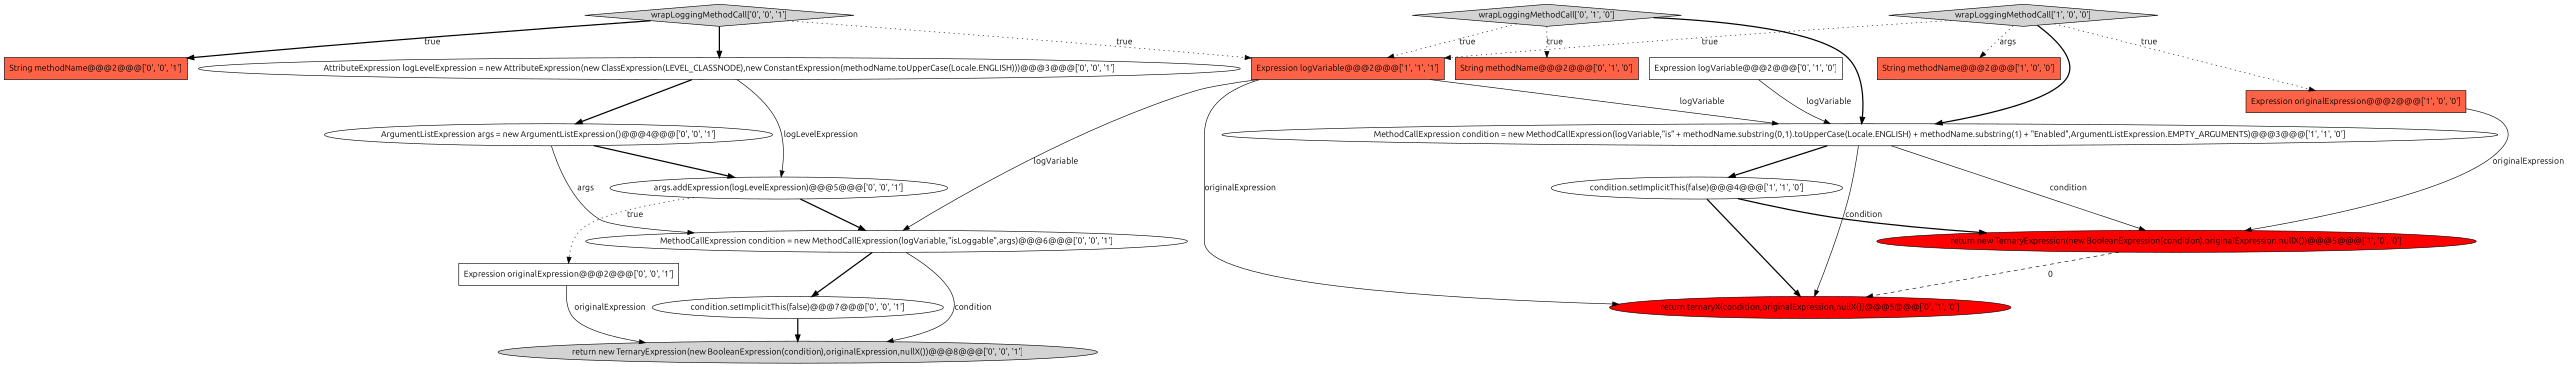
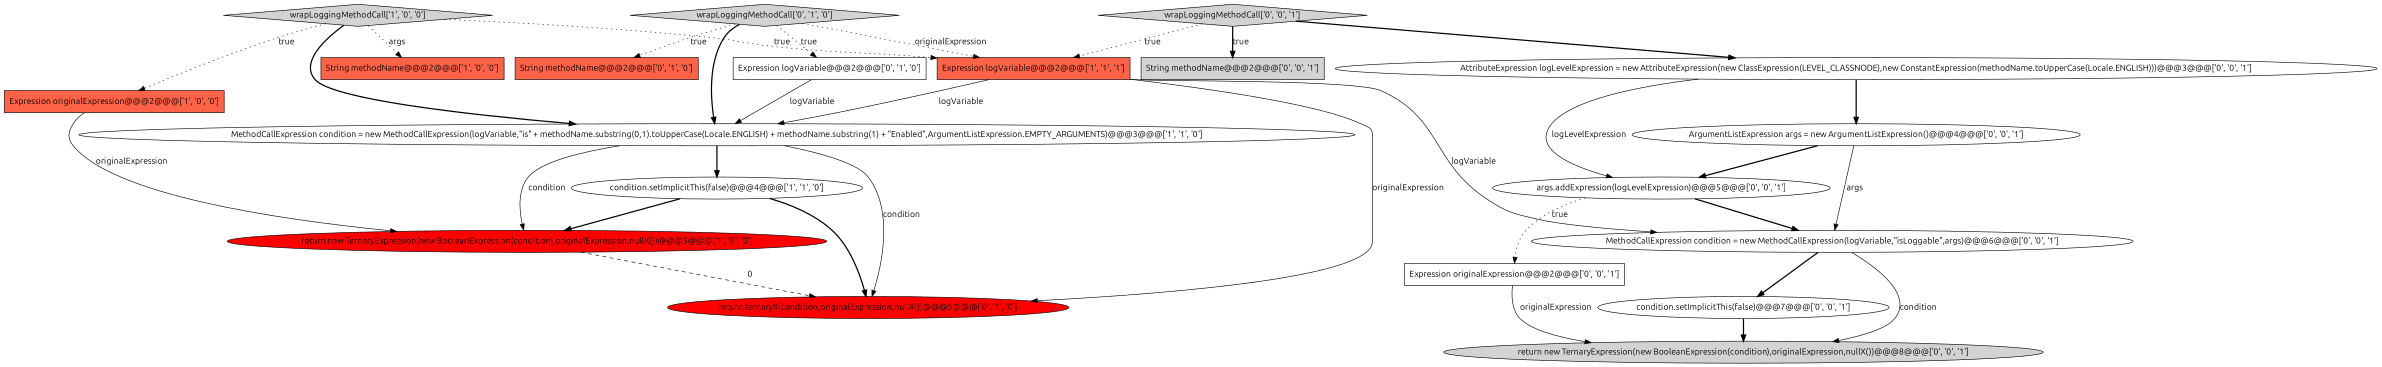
none -> (794, 39)
(1468, 42) -> (951, 42)
(96, 69) -> (1233, 69)
